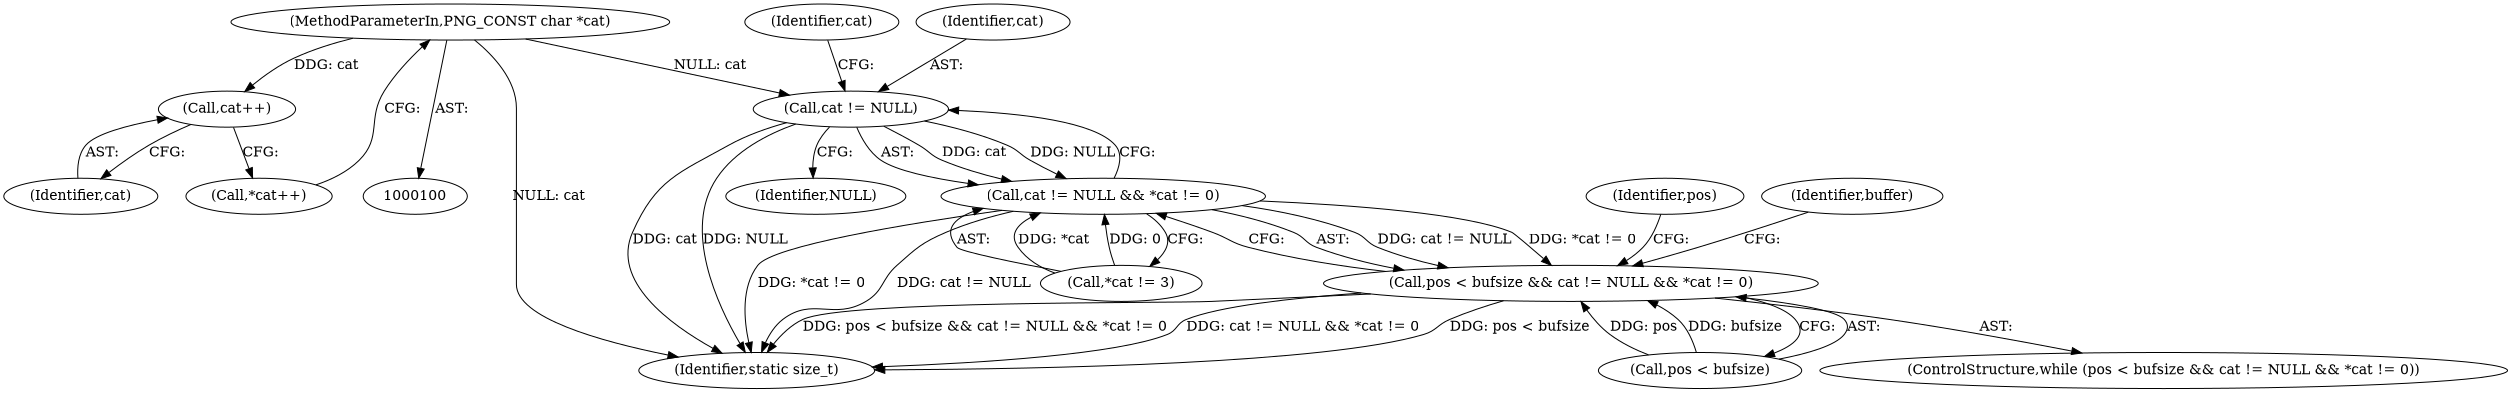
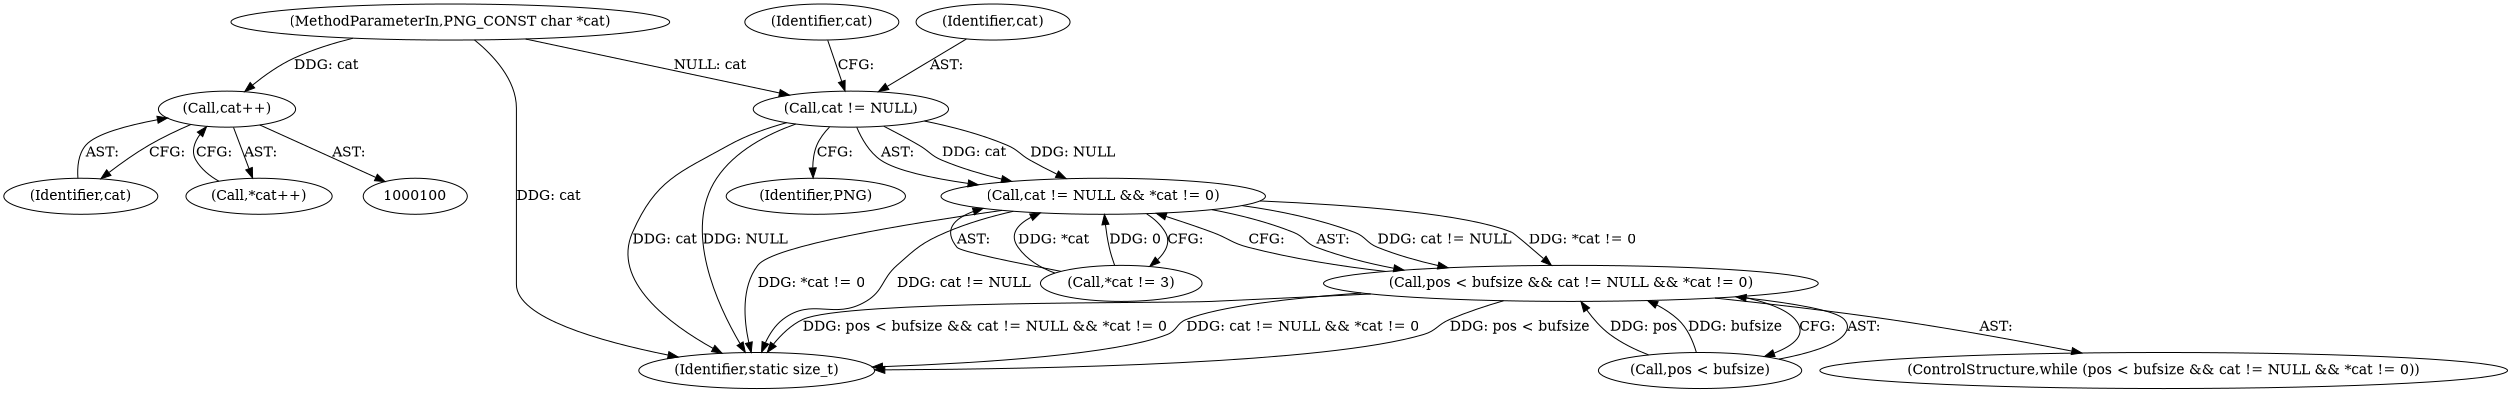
(434, 104) -> (318, 151)
(1057, 121) -> none
(374, 123) -> (197, 162)
(263, 153) -> (263, 153)
(549, 196) -> (549, 196)
(816, 196) -> (816, 196)
(1665, 196) -> none
(1852, 196) -> none
